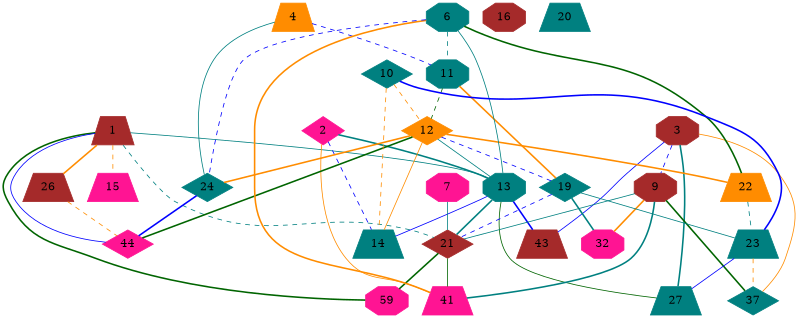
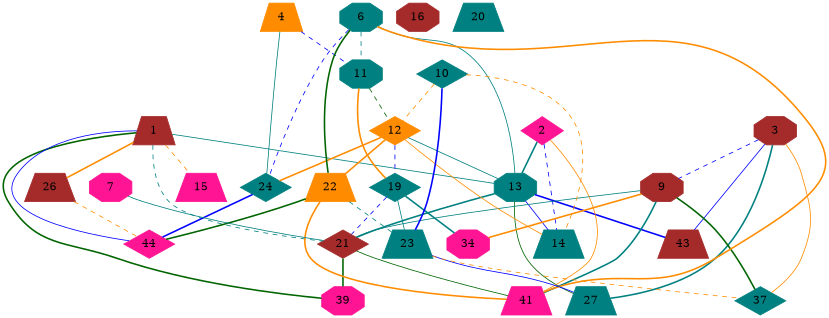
(277, 187) -> (240, 220)
(603, 244) -> (468, 244)
none -> (376, 285)
(387, 301) -> (343, 301)
